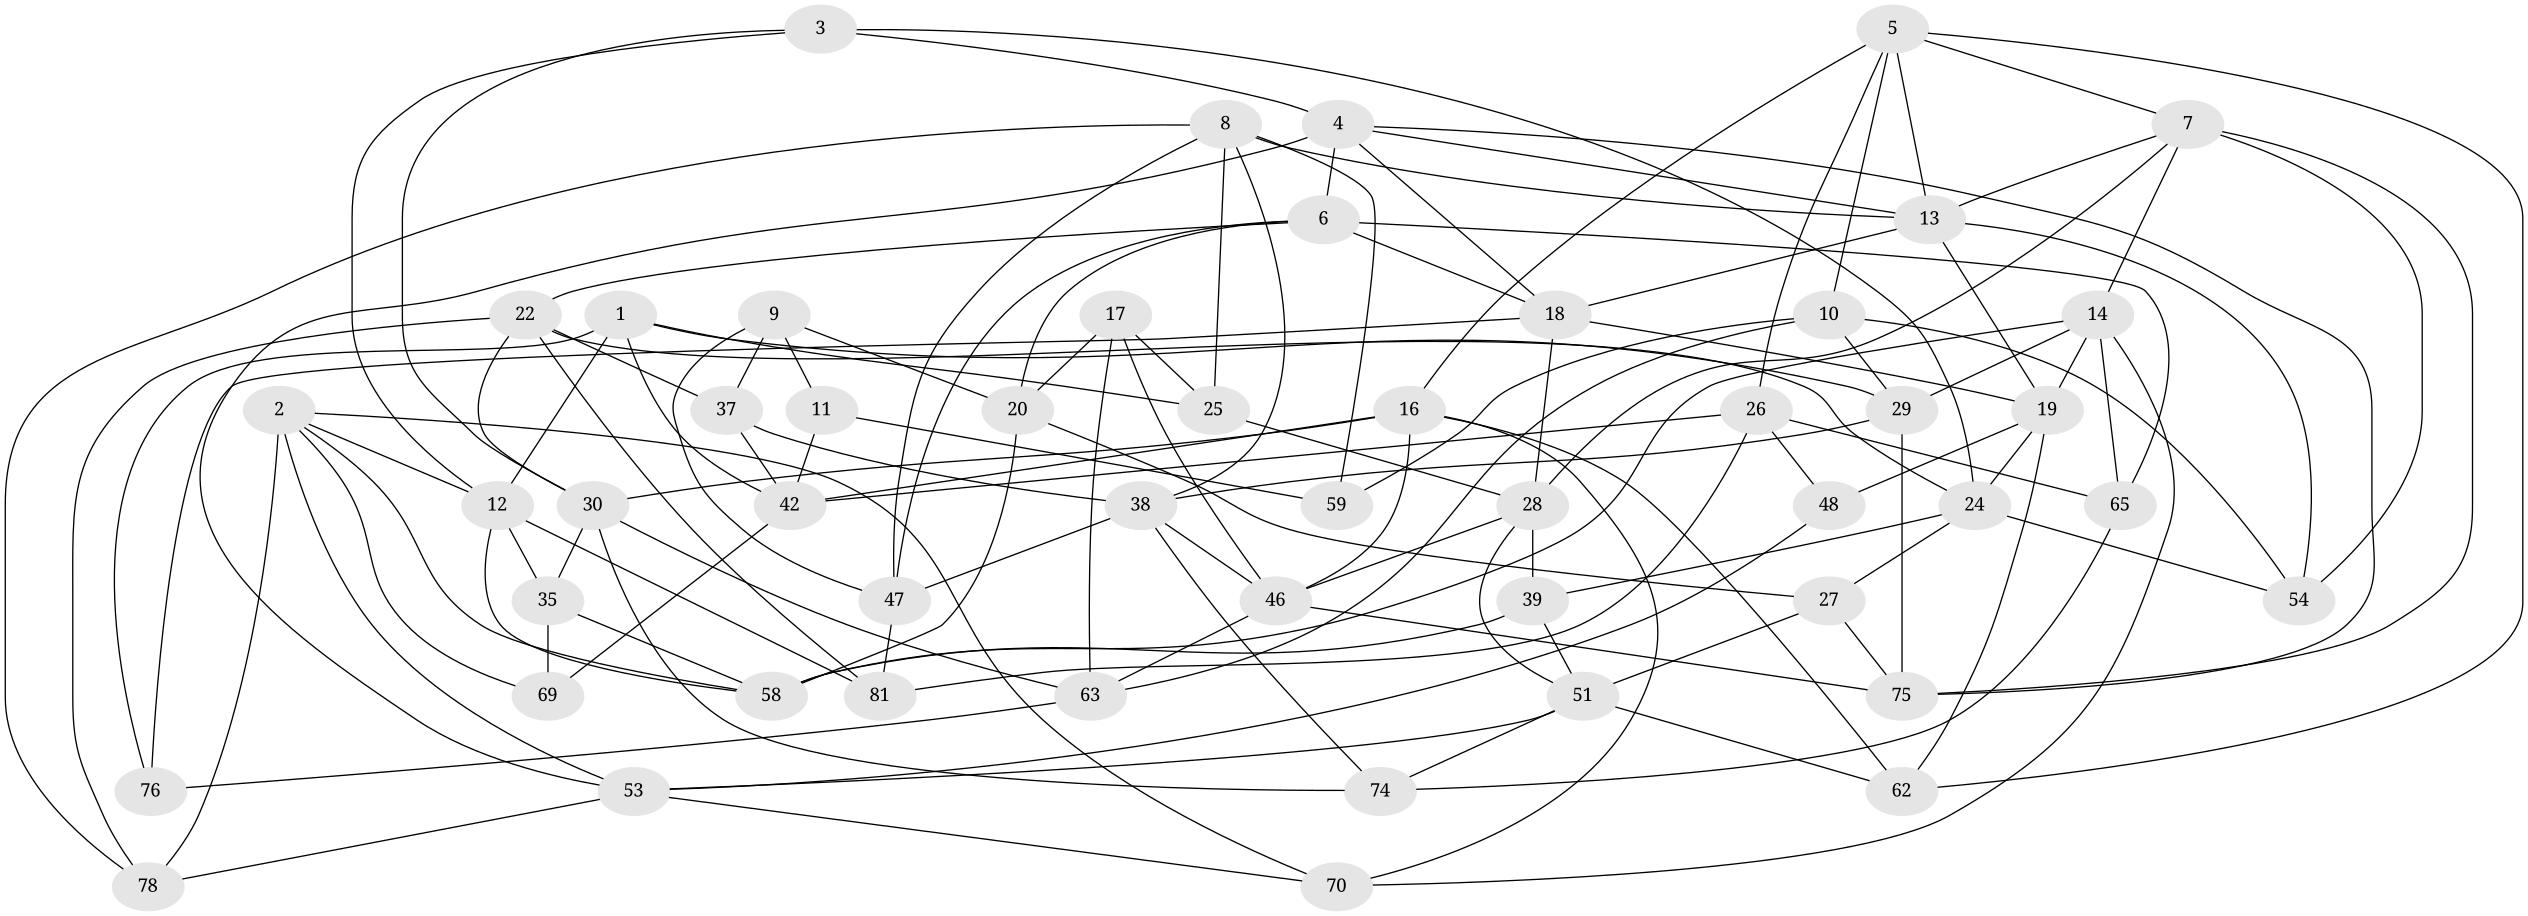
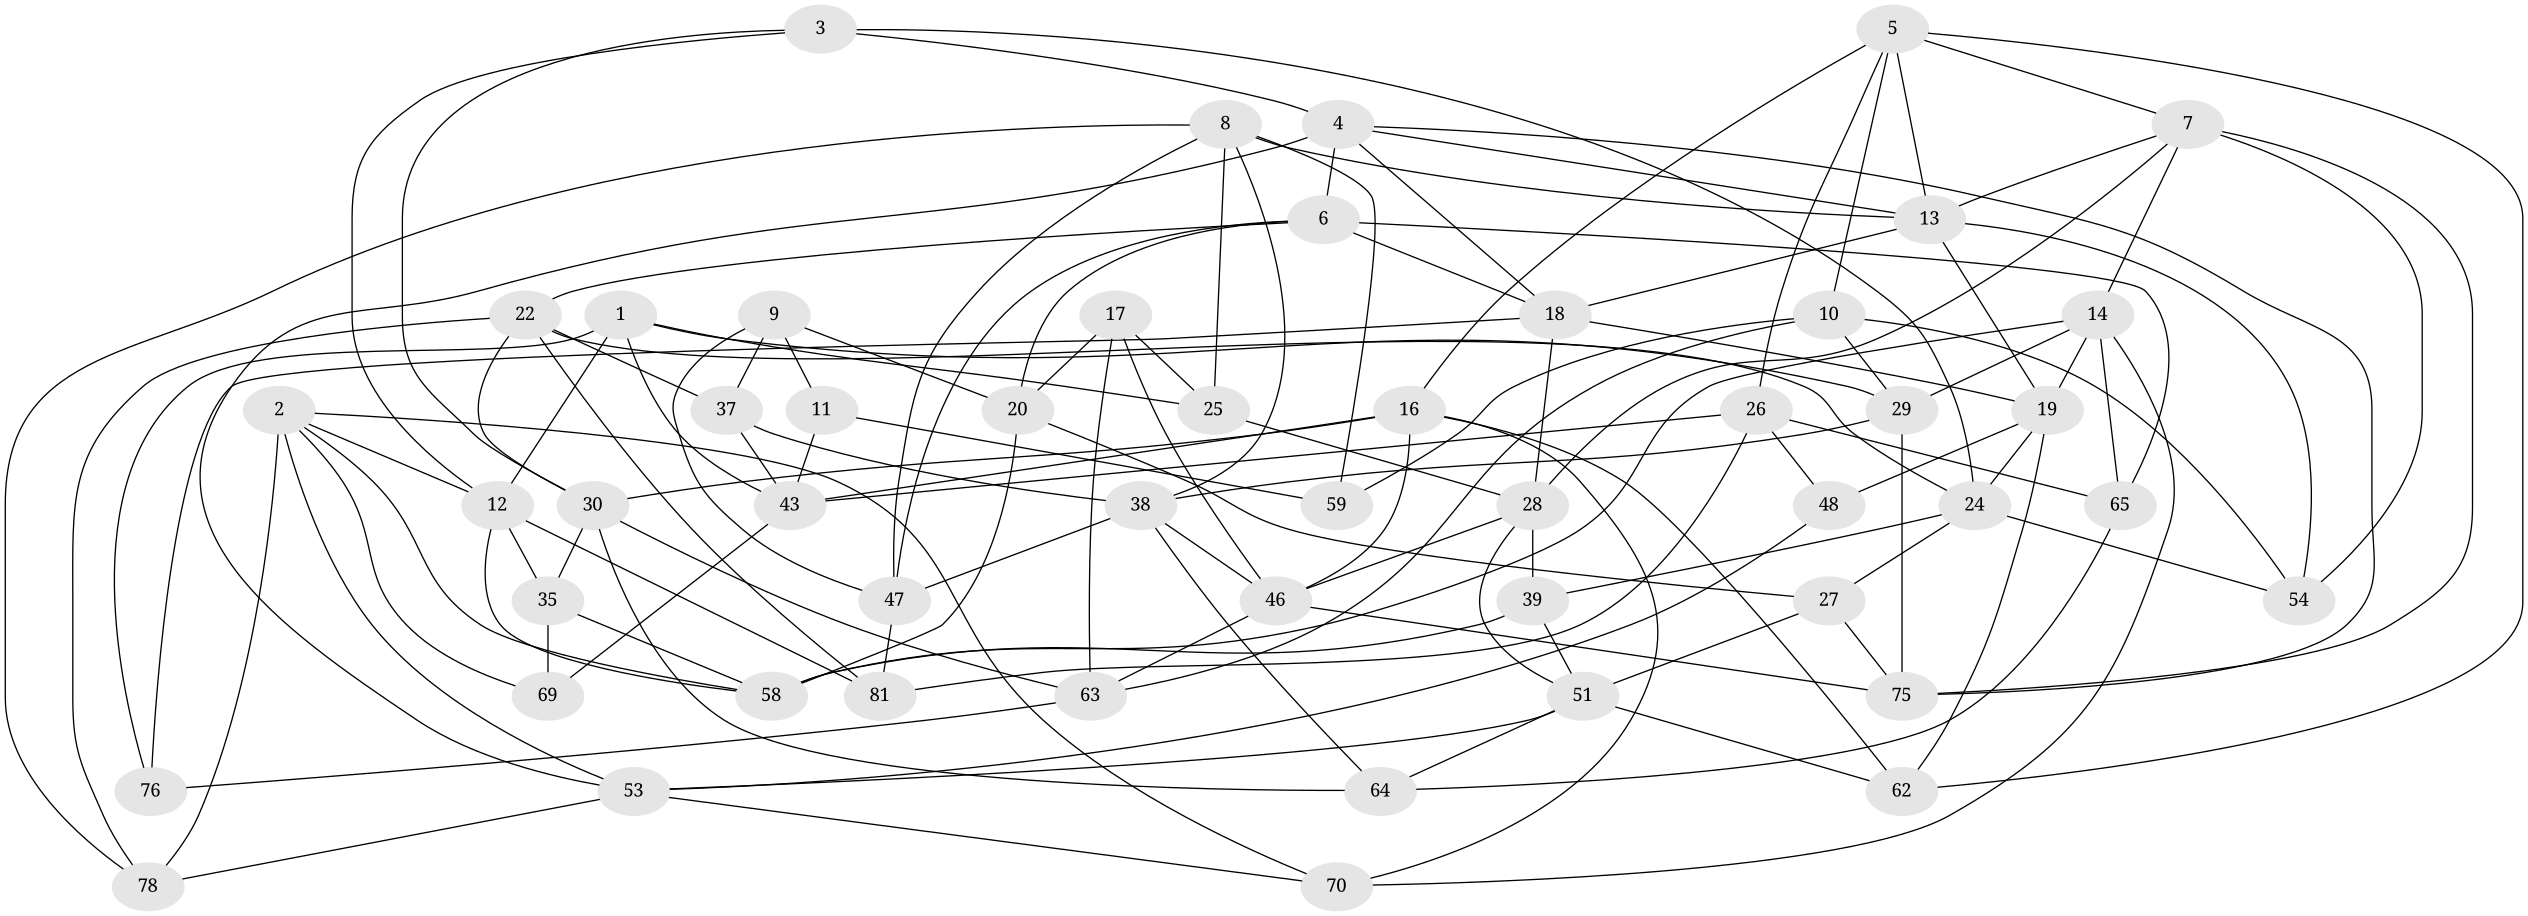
(790, 506) -> (790, 506)
(1381, 792) -> (1381, 792)
